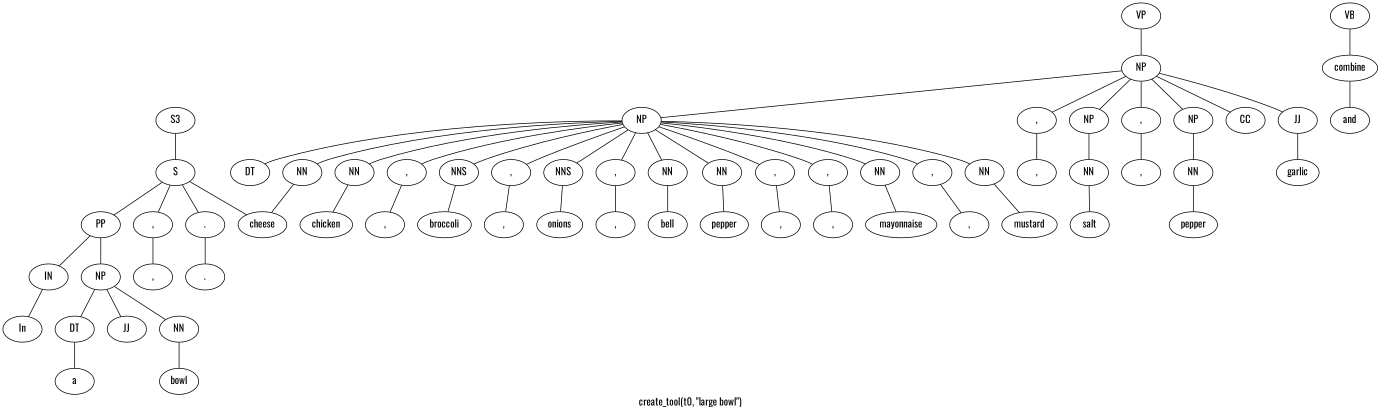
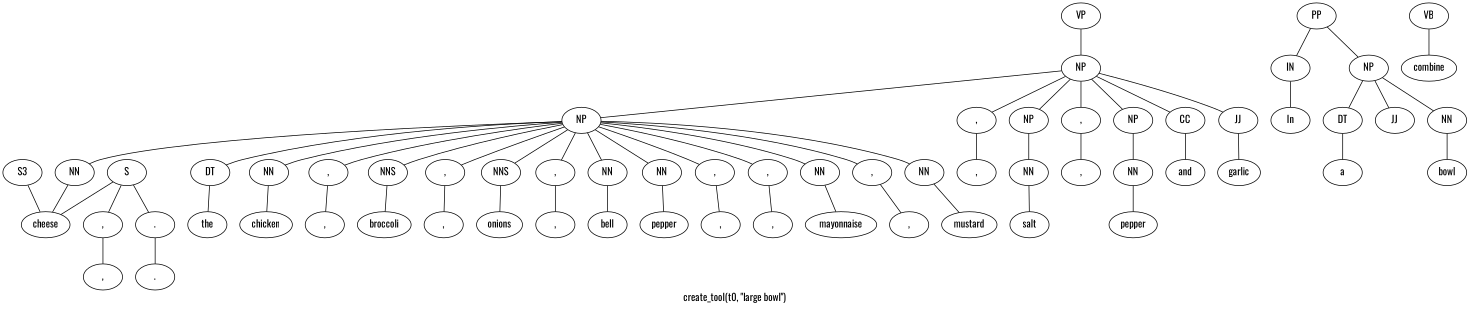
(1350, 94) -> (1185, 147)
(175, 147) -> (34, 199)
(138, 199) -> none
none -> (207, 225)
